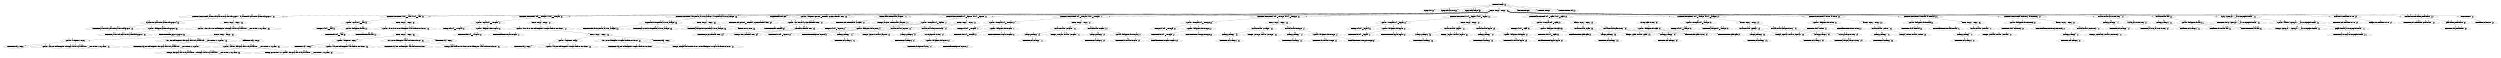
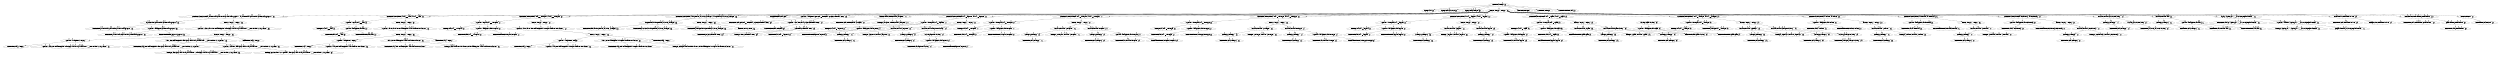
(2350, 35) -> none
